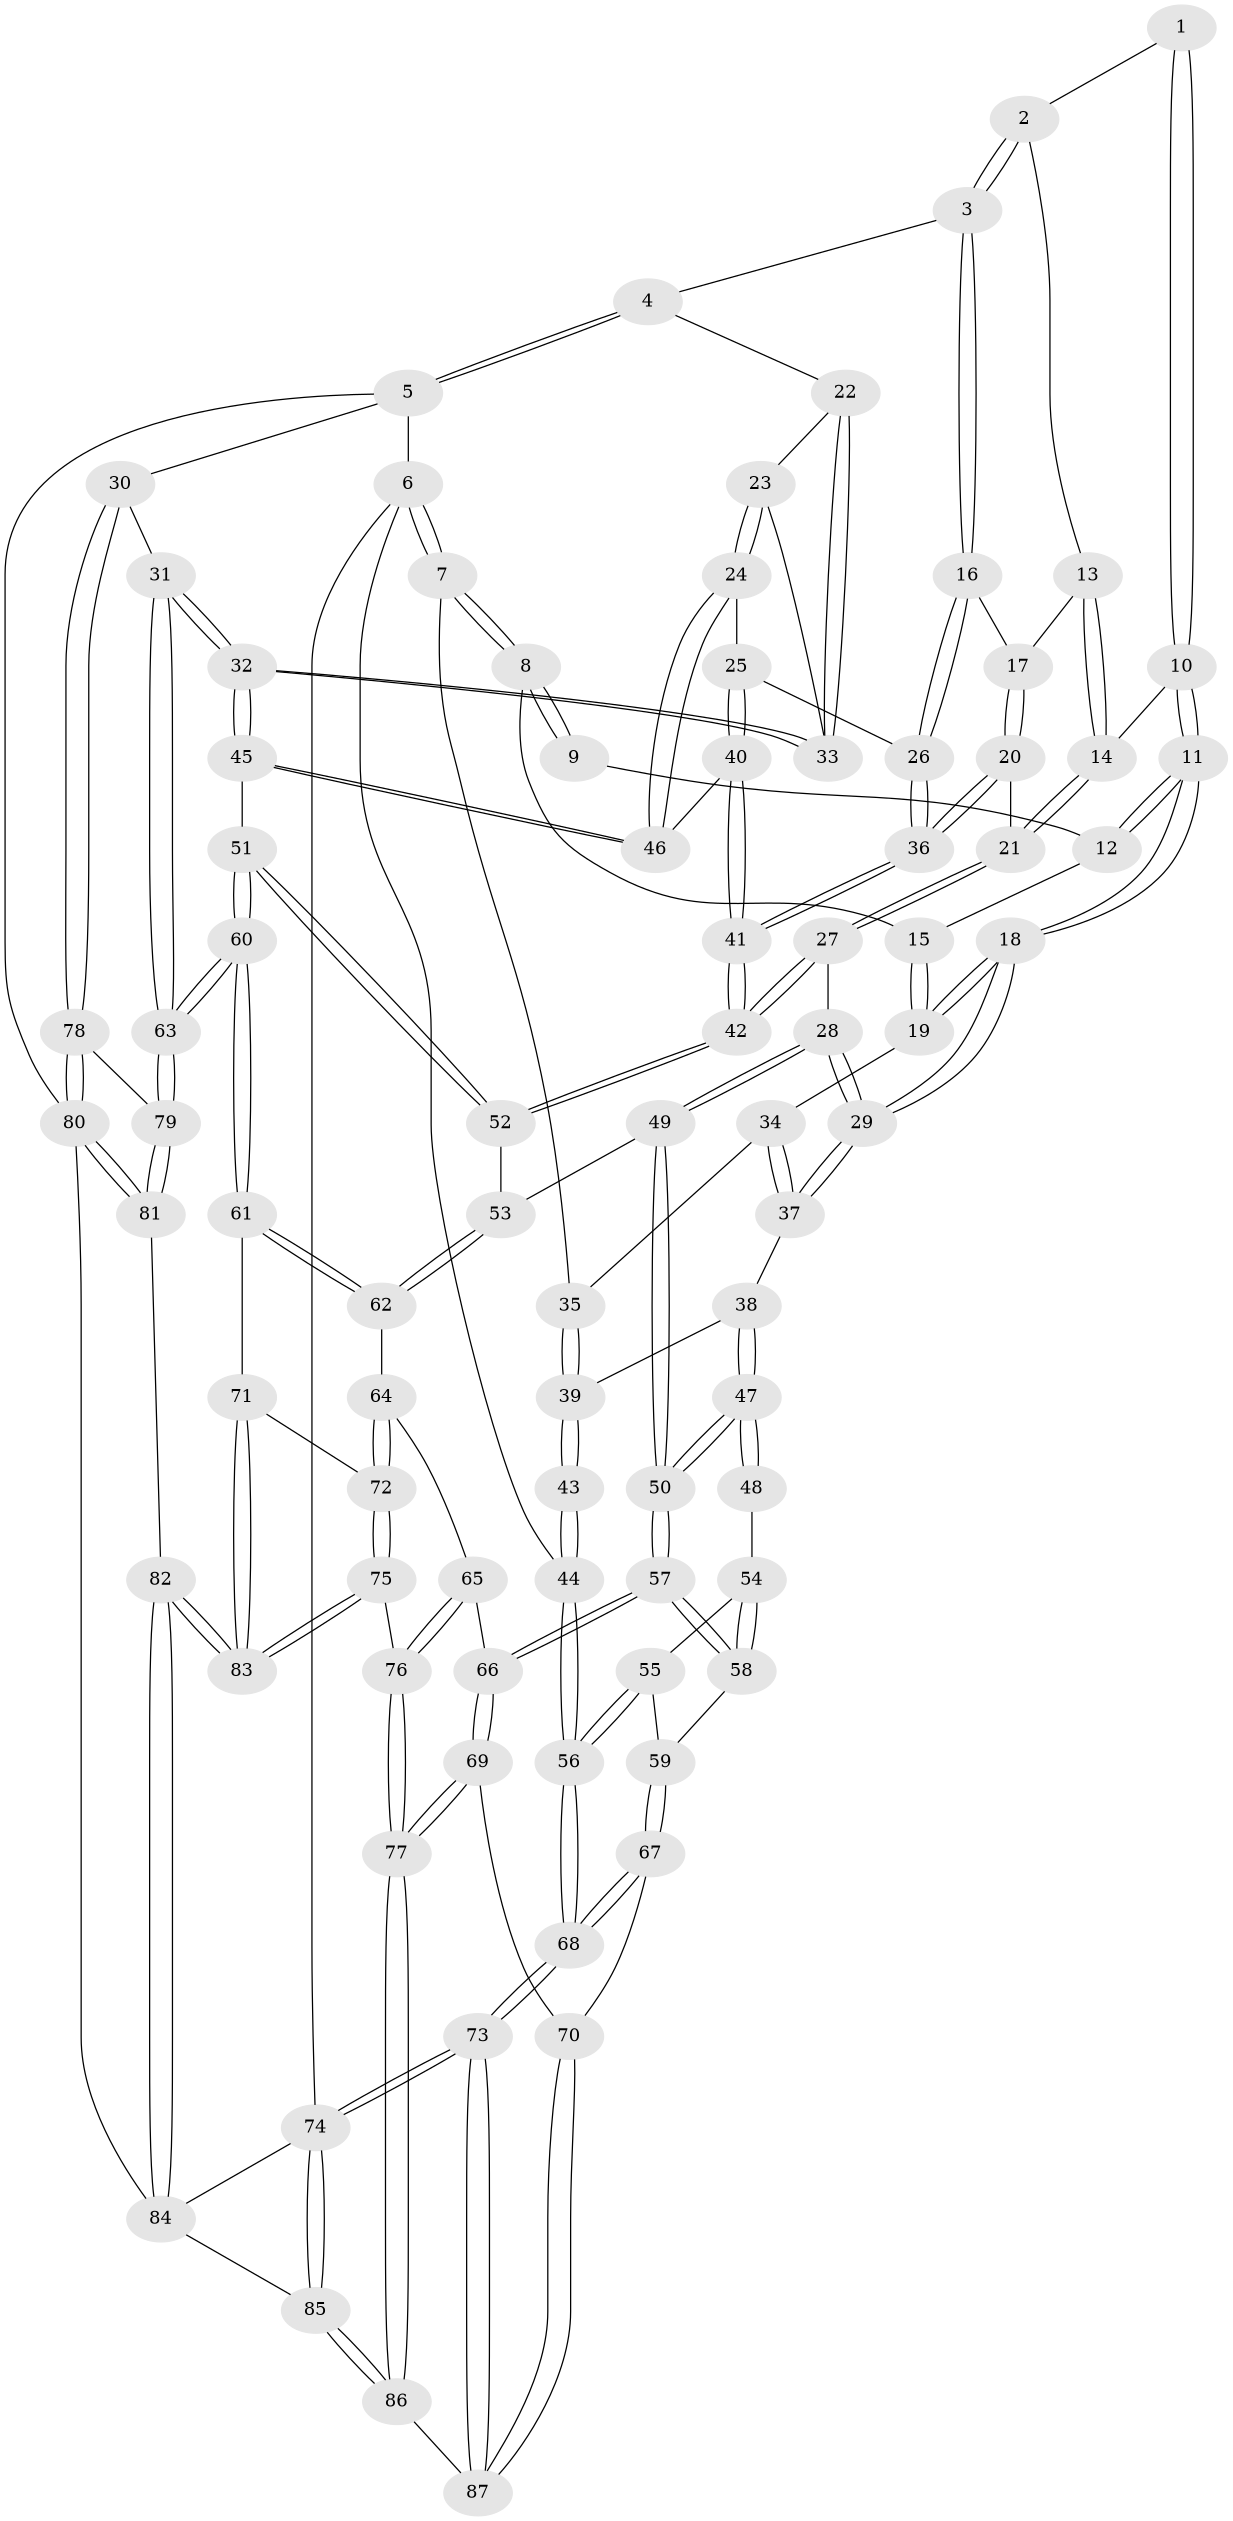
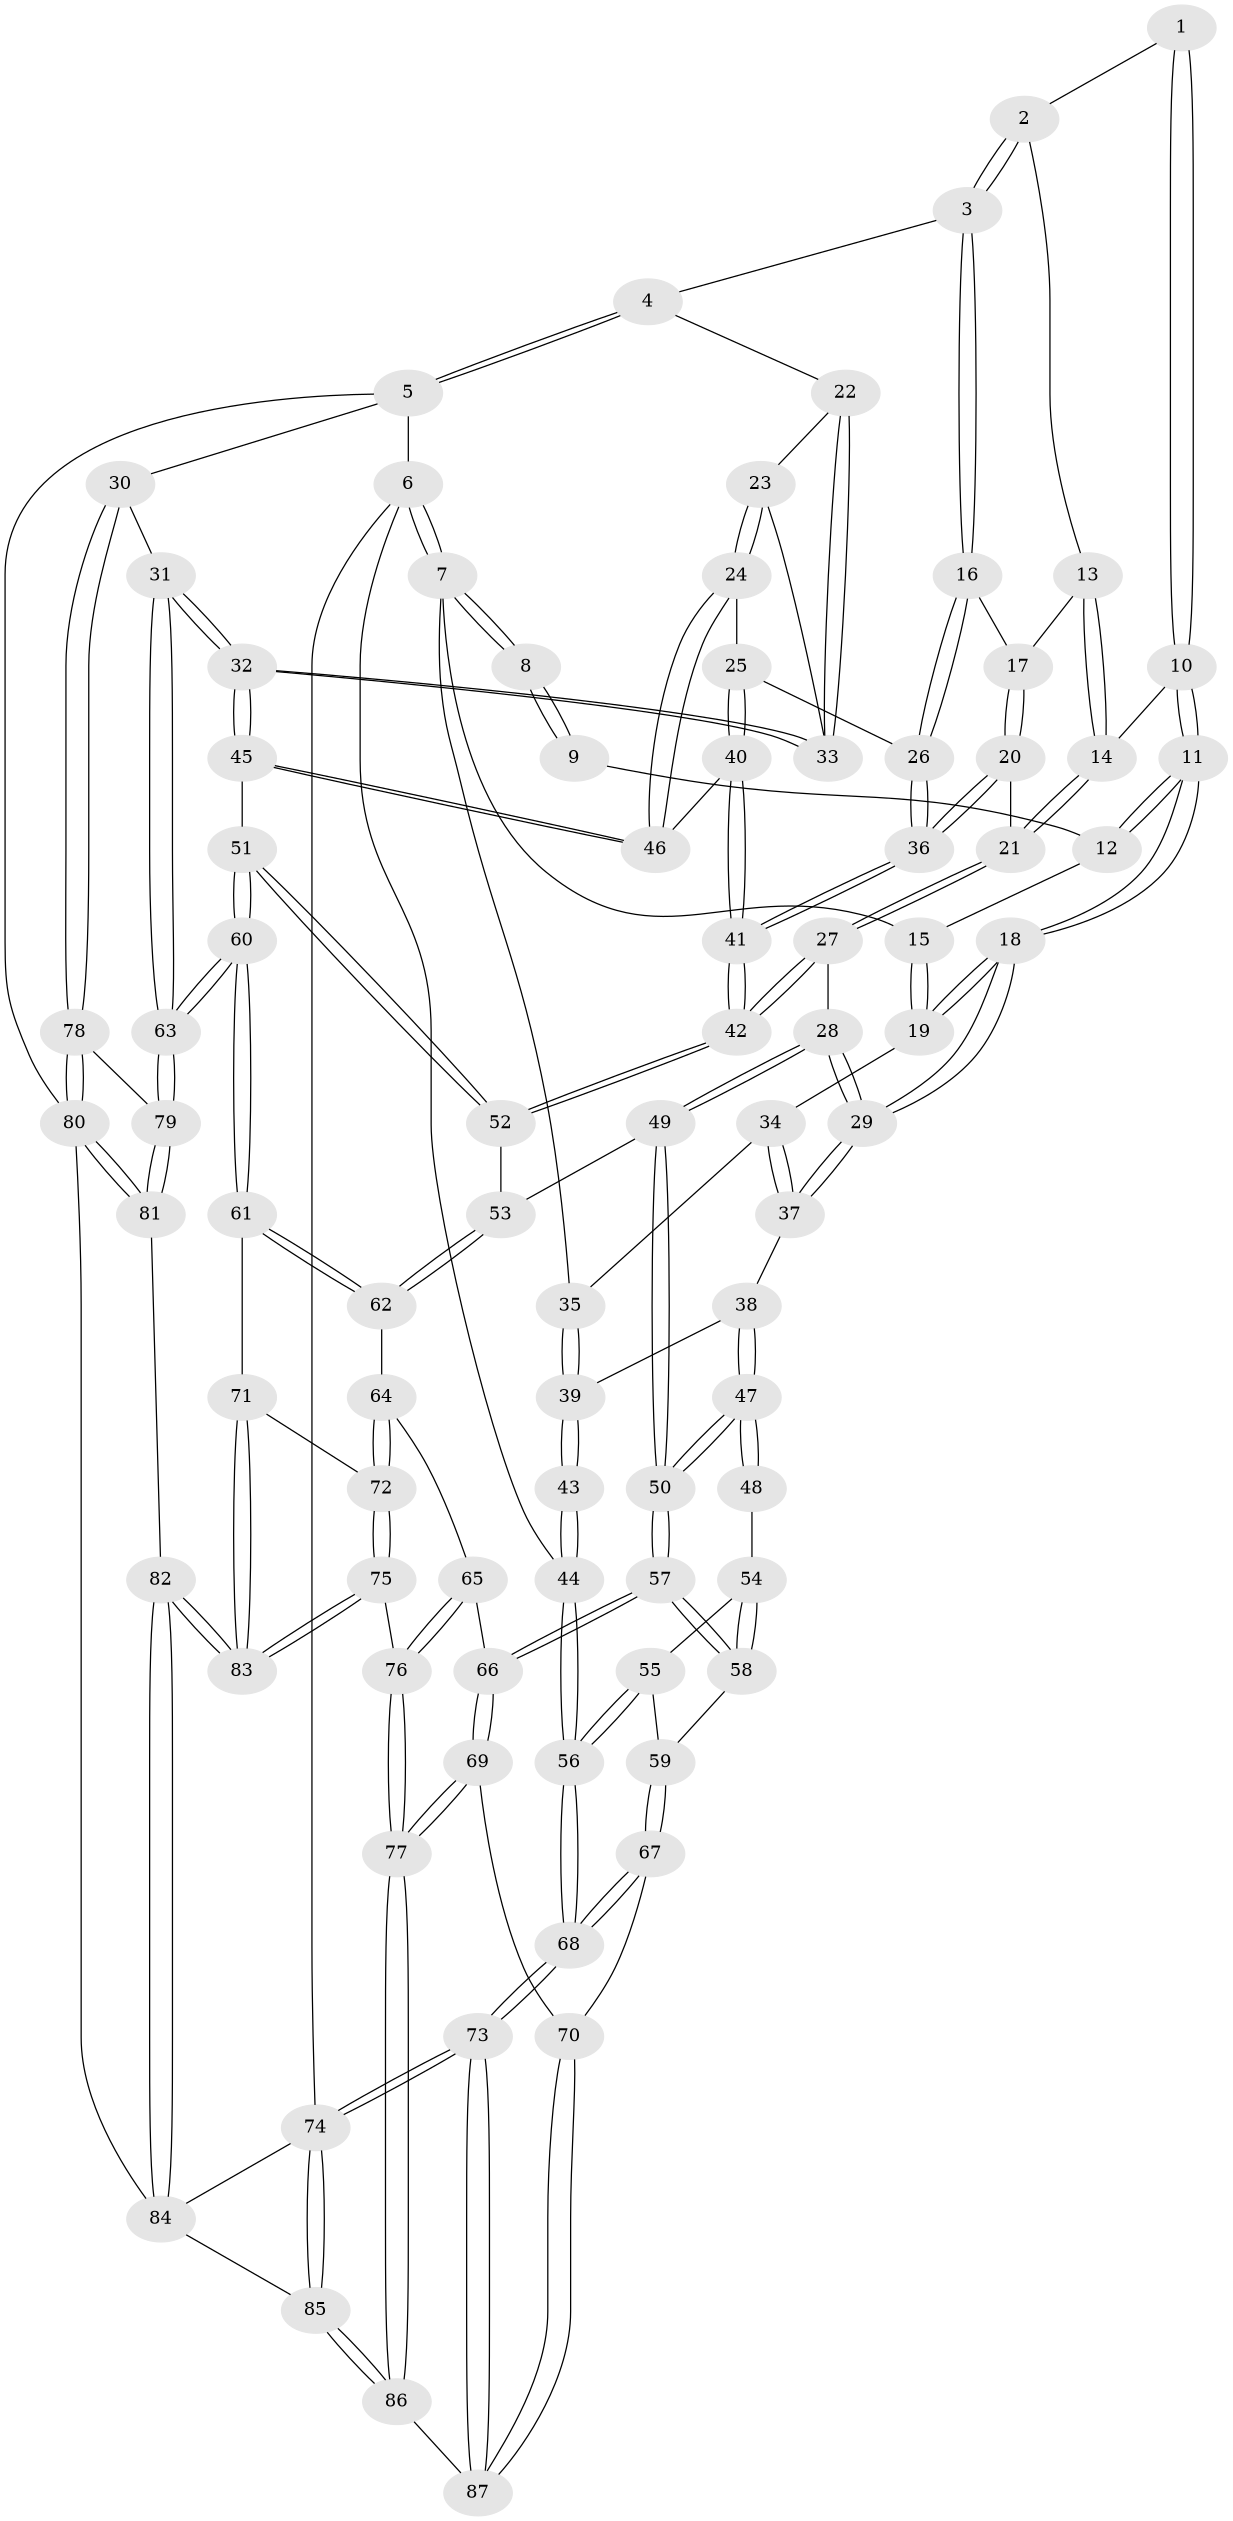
(643, 888) -> (571, 889)
